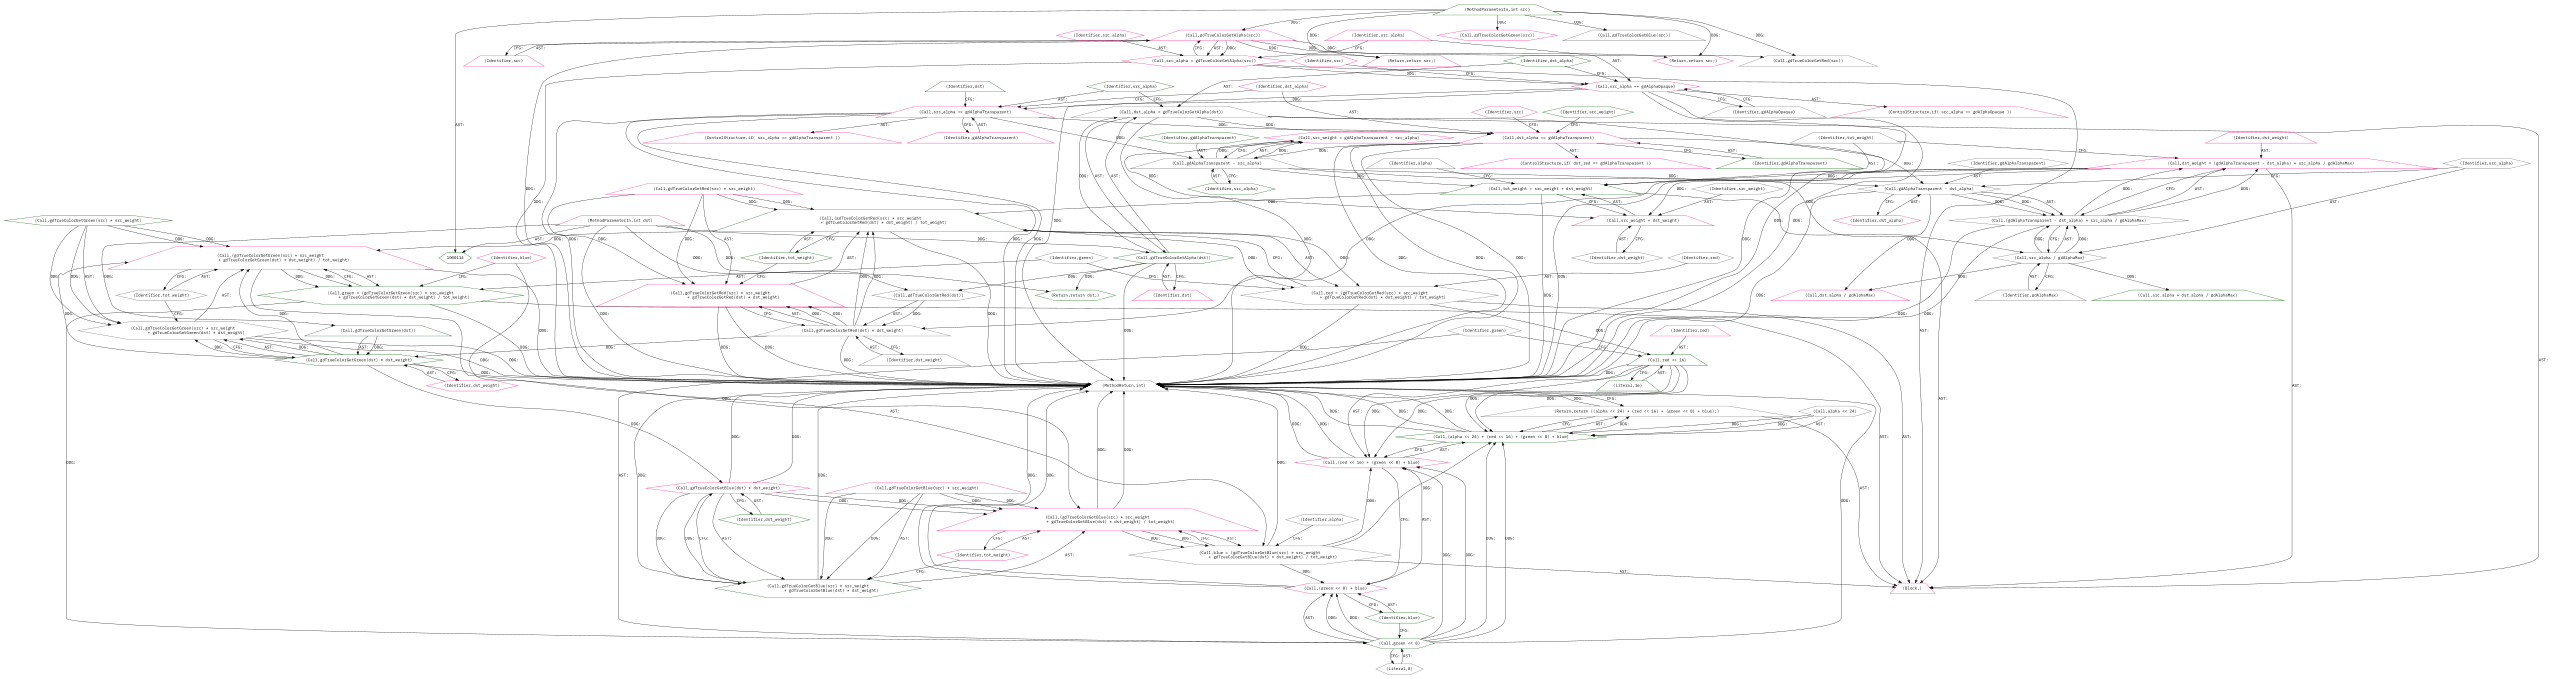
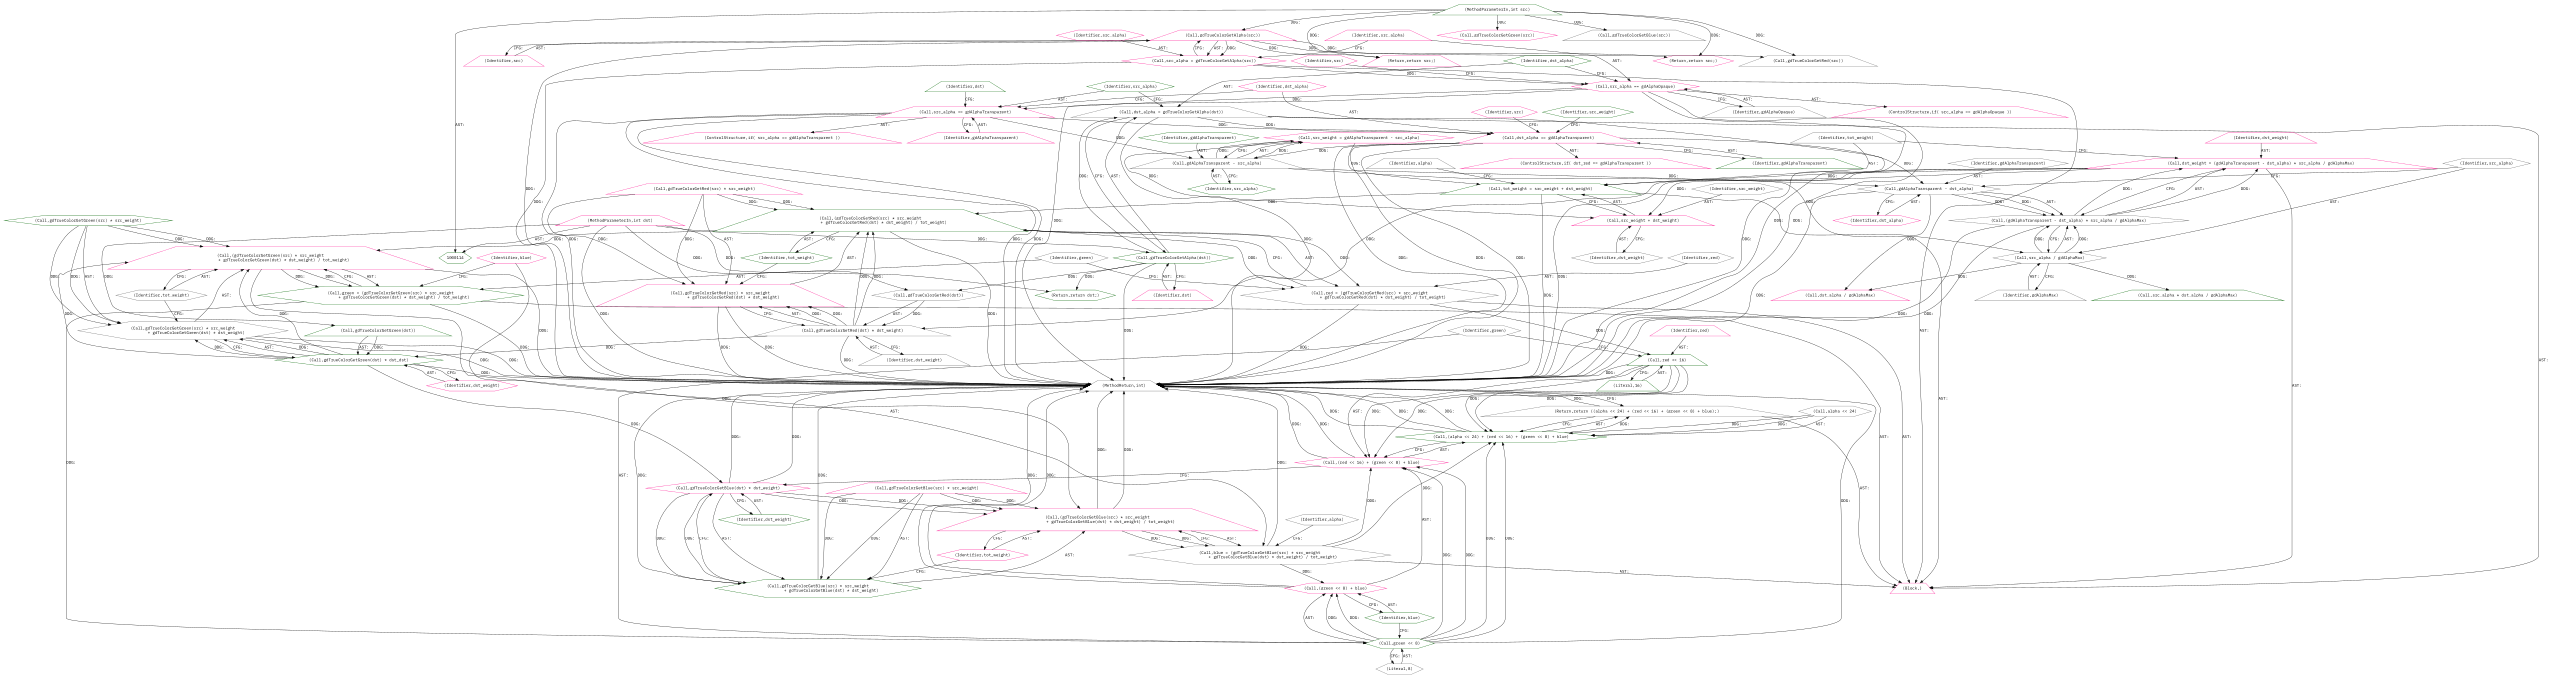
(1749, 99) -> (1749, 99)
(1101, 176) -> (1101, 176)
(1365, 179) -> (1404, 177)
(359, 360) -> (359, 360)
(1400, 532) -> (1054, 478)
